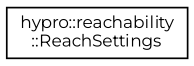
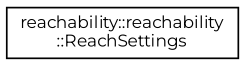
(97, 33) -> (123, 33)
